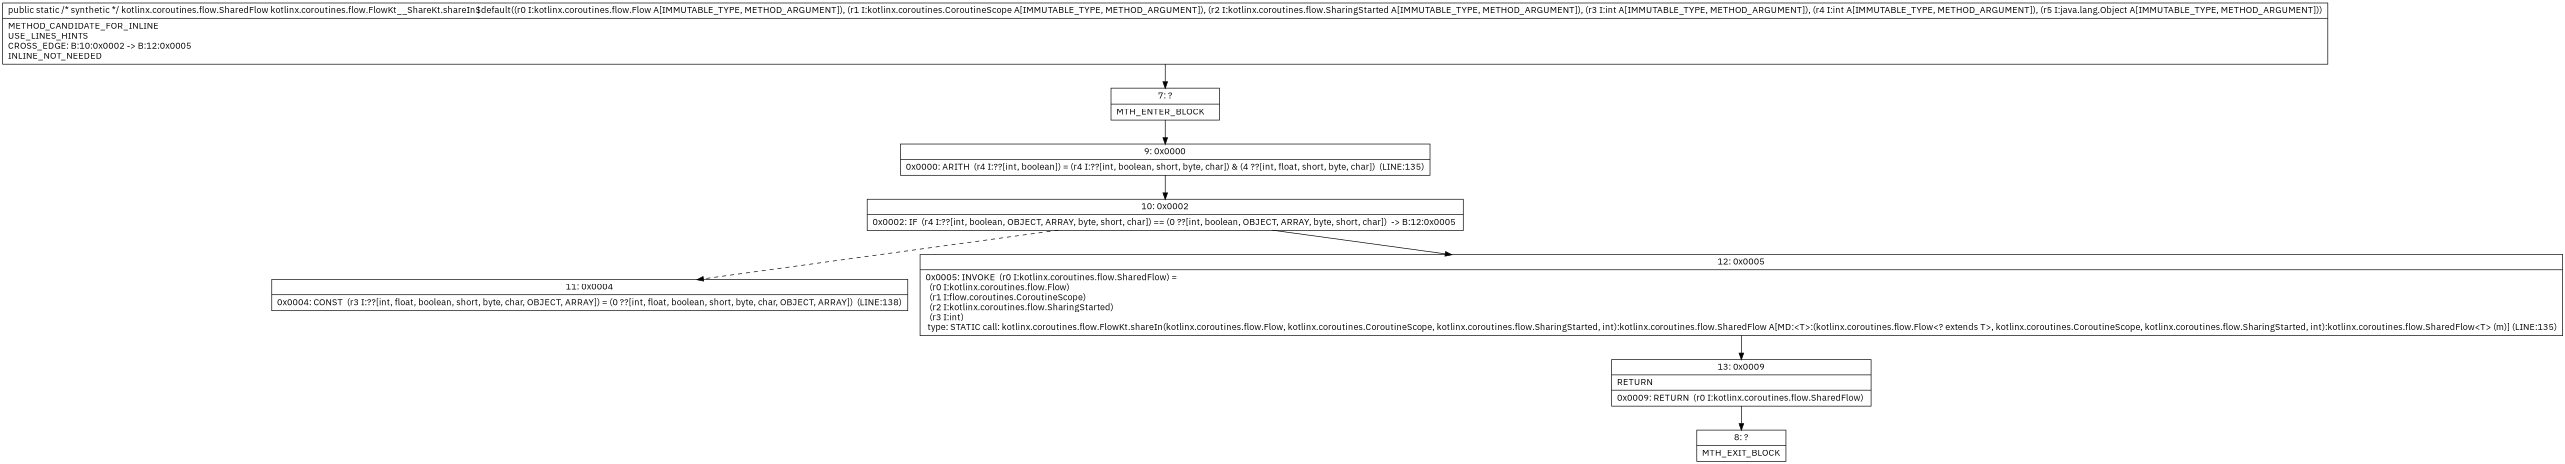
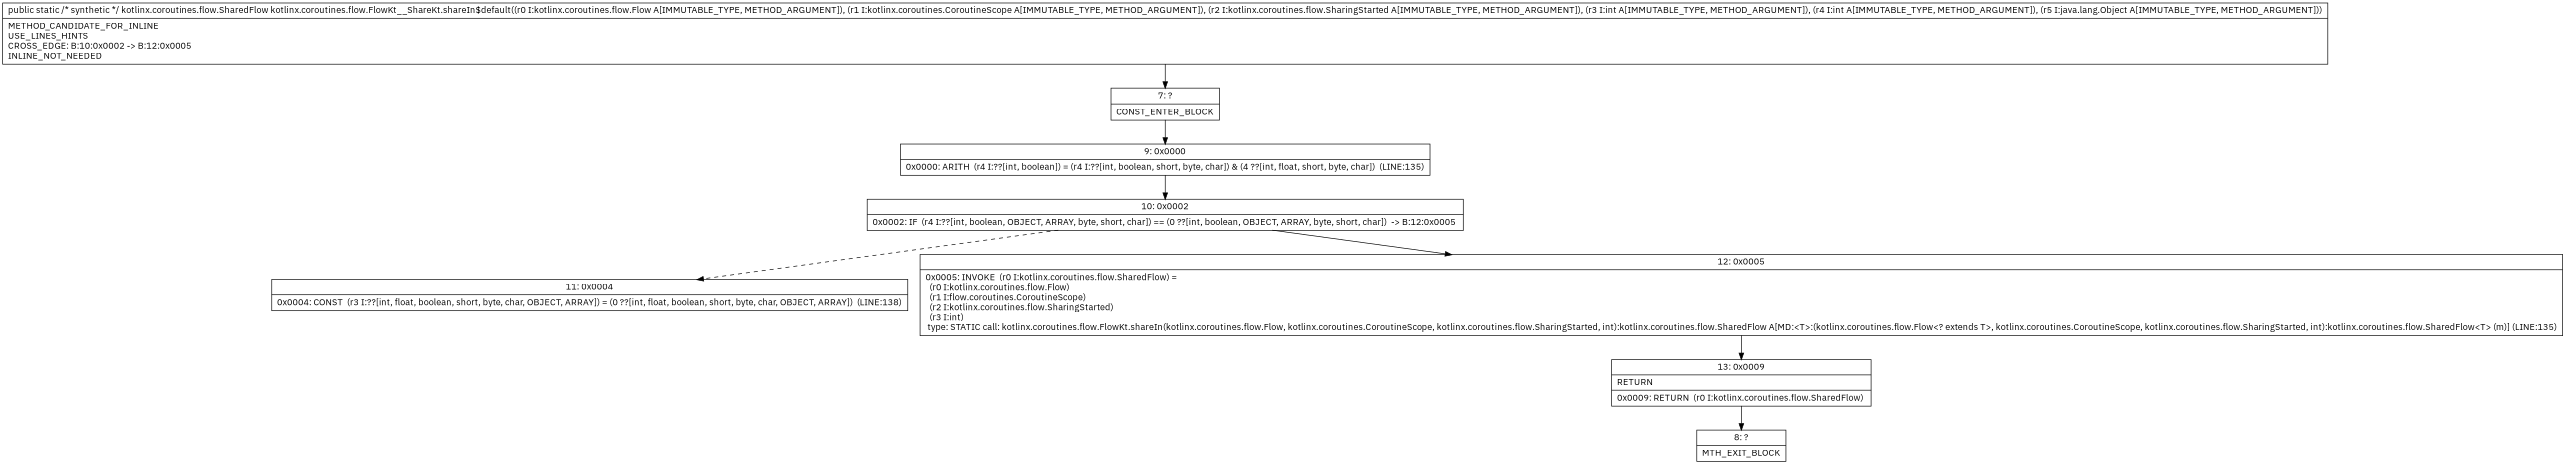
(1161, 112) -> (1165, 112)
